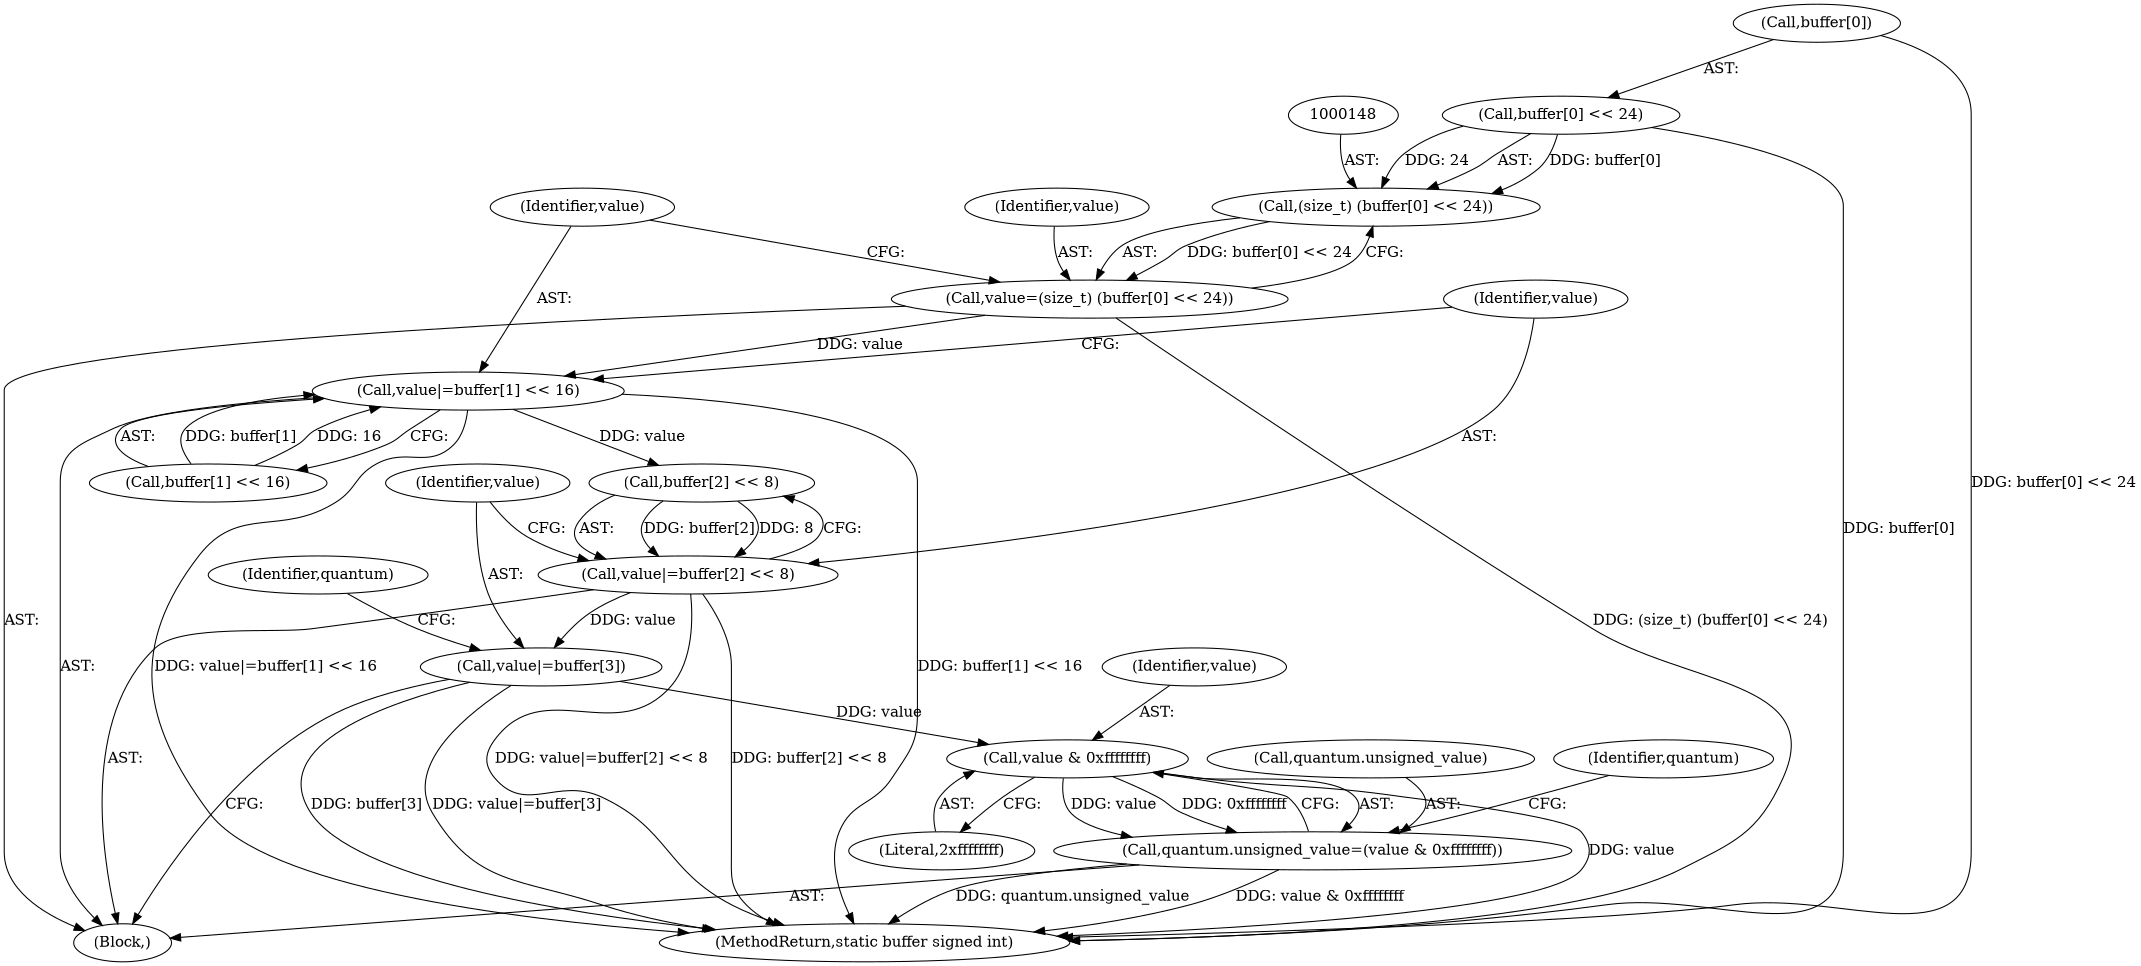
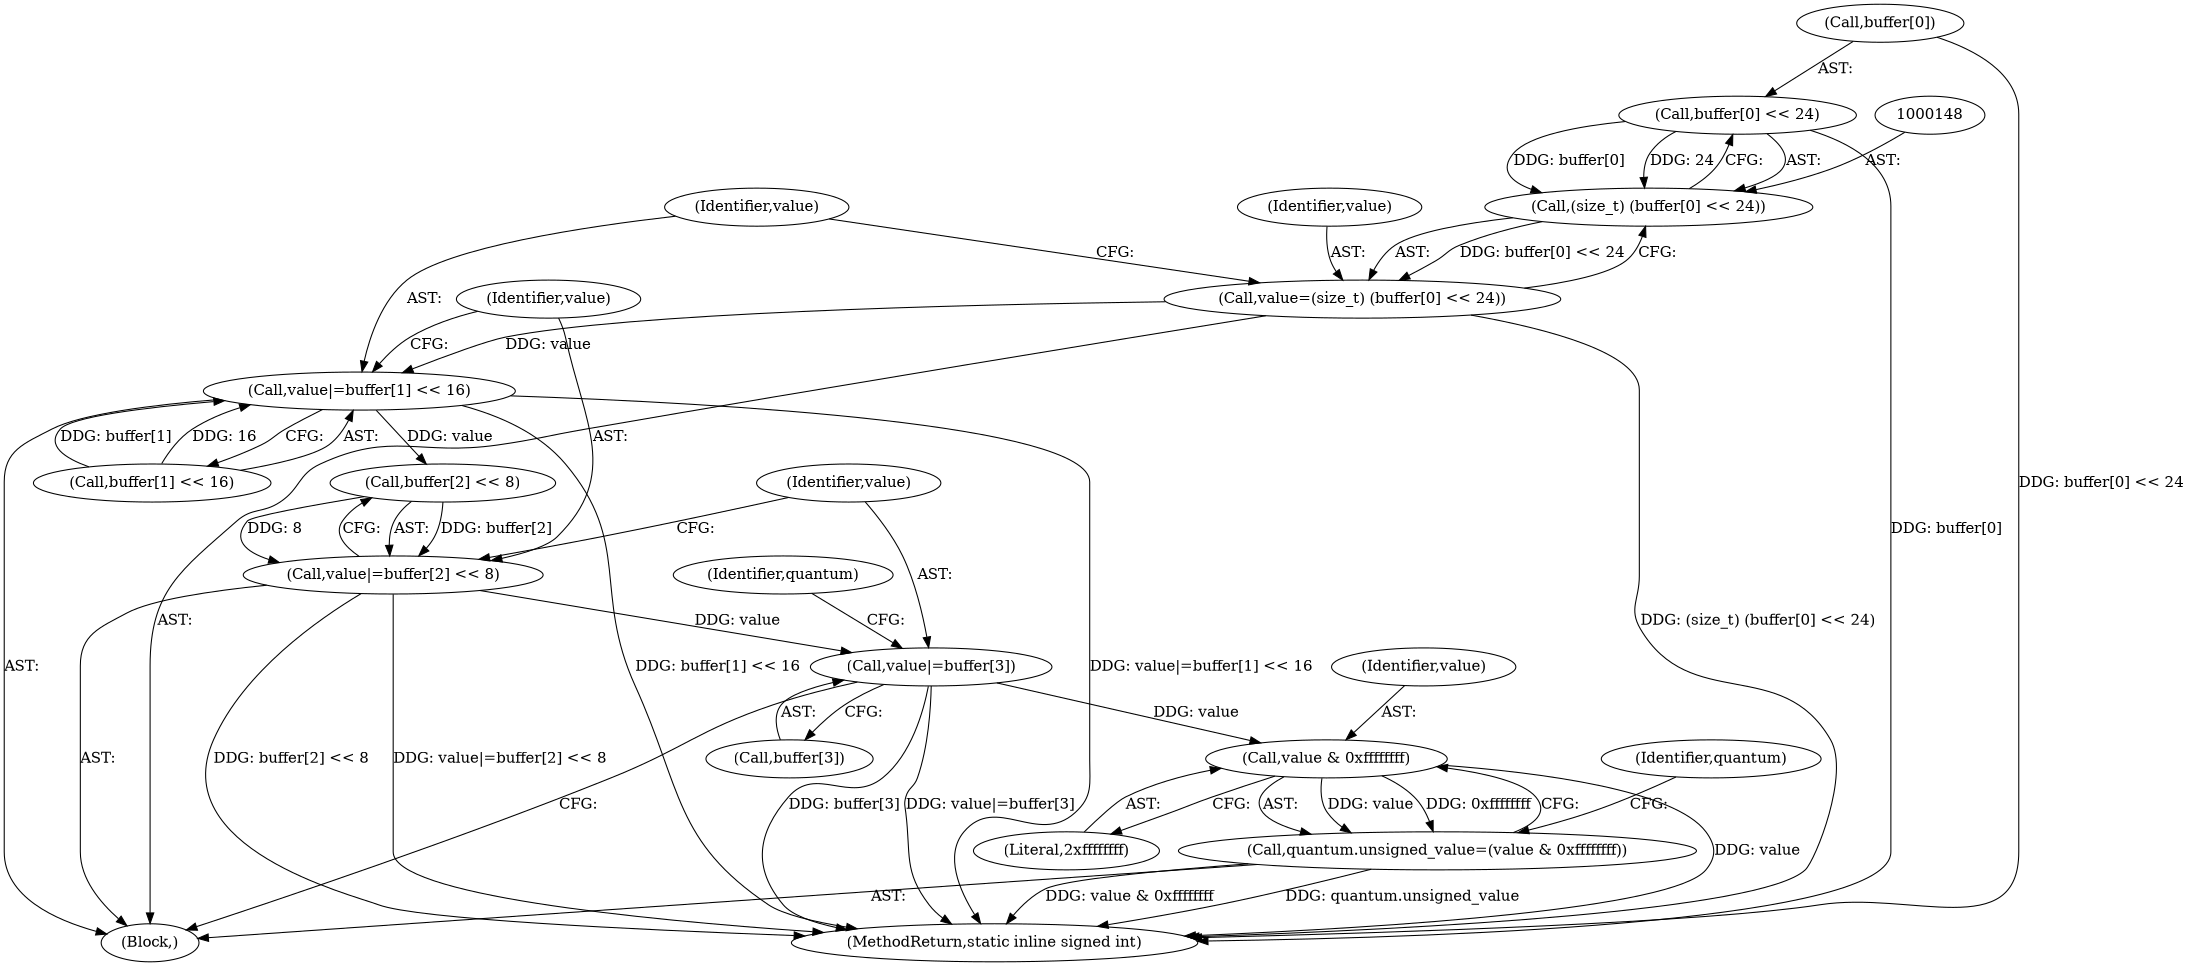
none -> (1713, 170)
none -> (790, 759)
(1371, 759) -> none
(865, 943) -> (995, 943)
